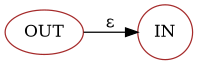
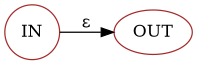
(104, 32) -> (80, 32)
